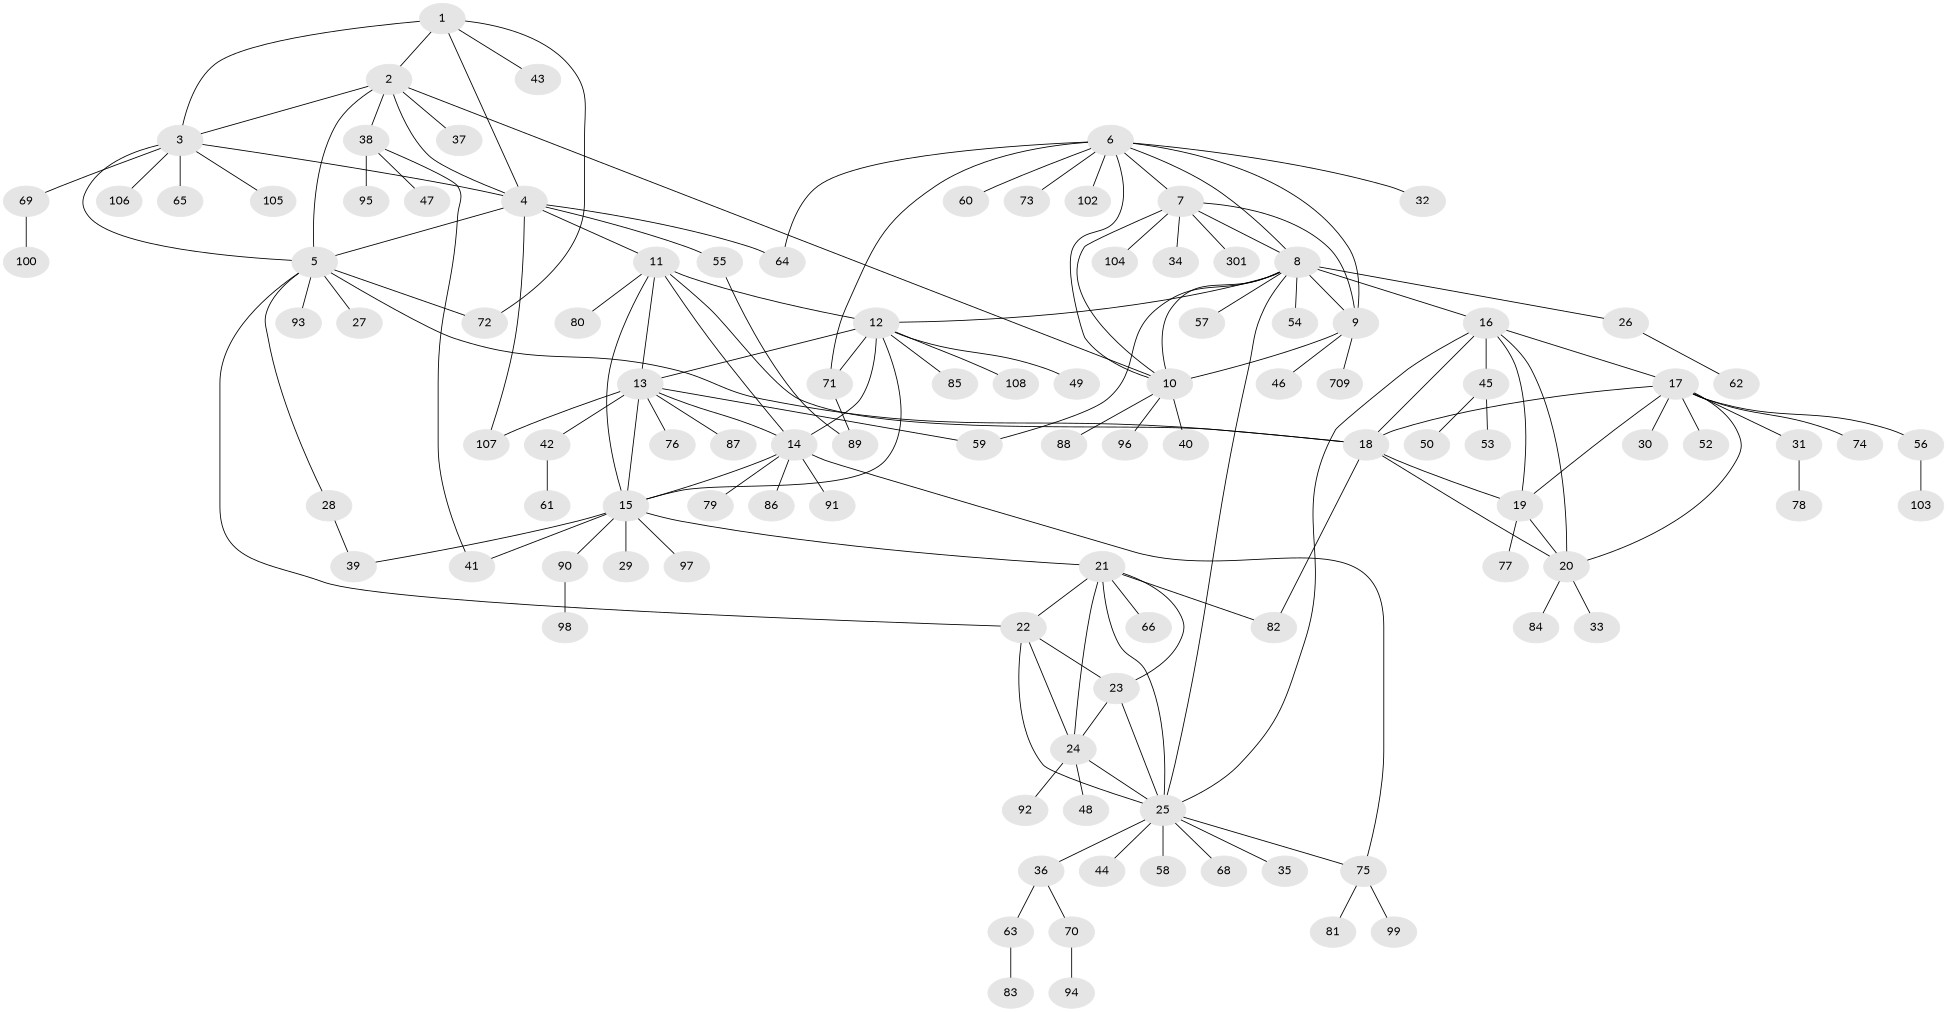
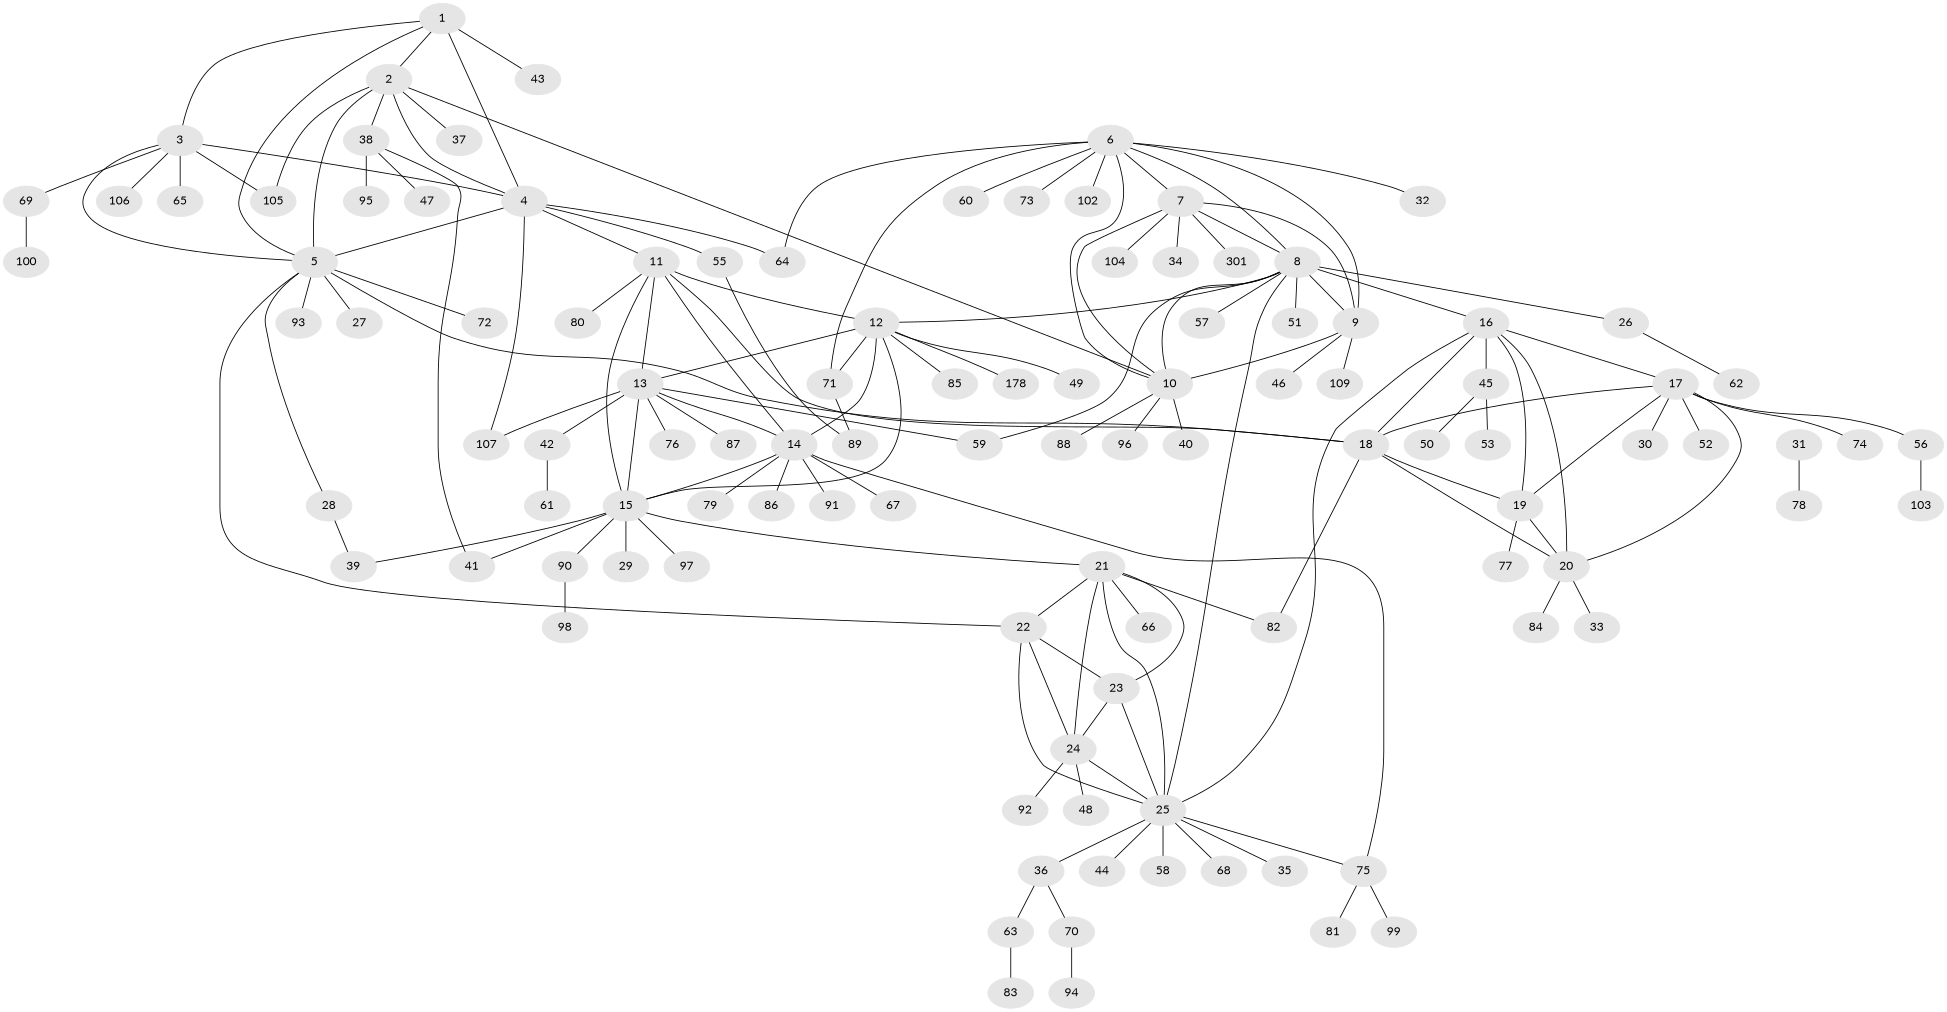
(285, 110) -> (309, 124)
(584, 146) -> (281, 122)
(1295, 323) -> (1295, 323)
(1016, 384) -> (1016, 384)
(1340, 384) -> (1340, 384)
(1737, 414) -> none
none -> (893, 506)
